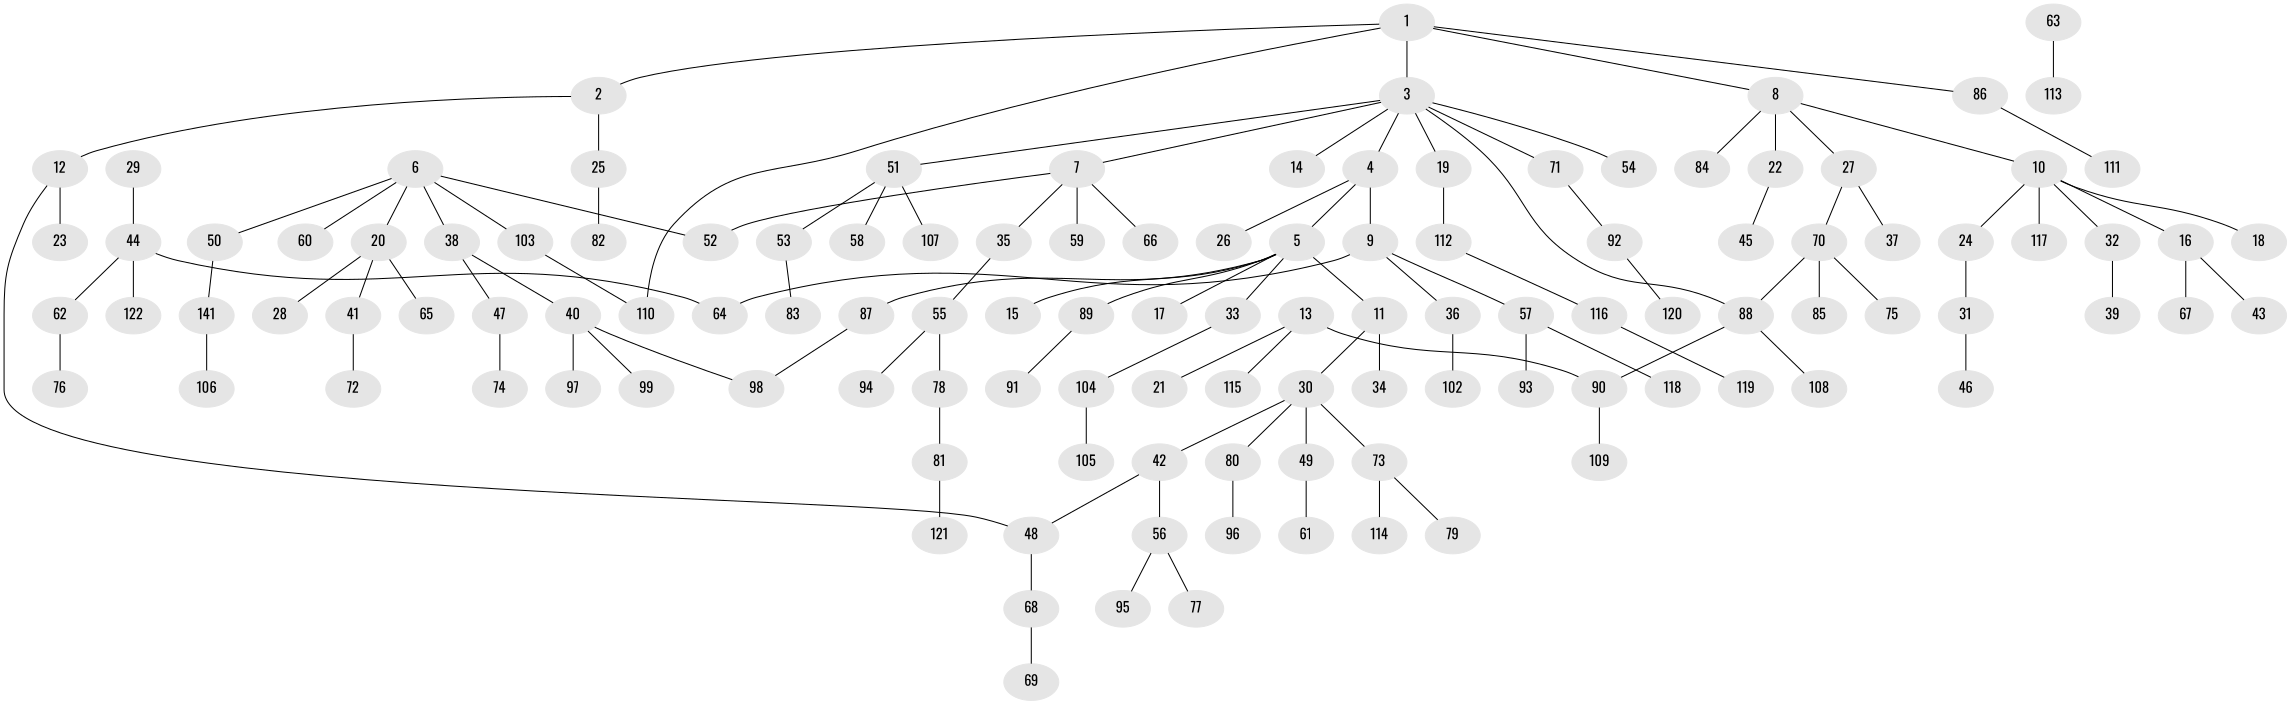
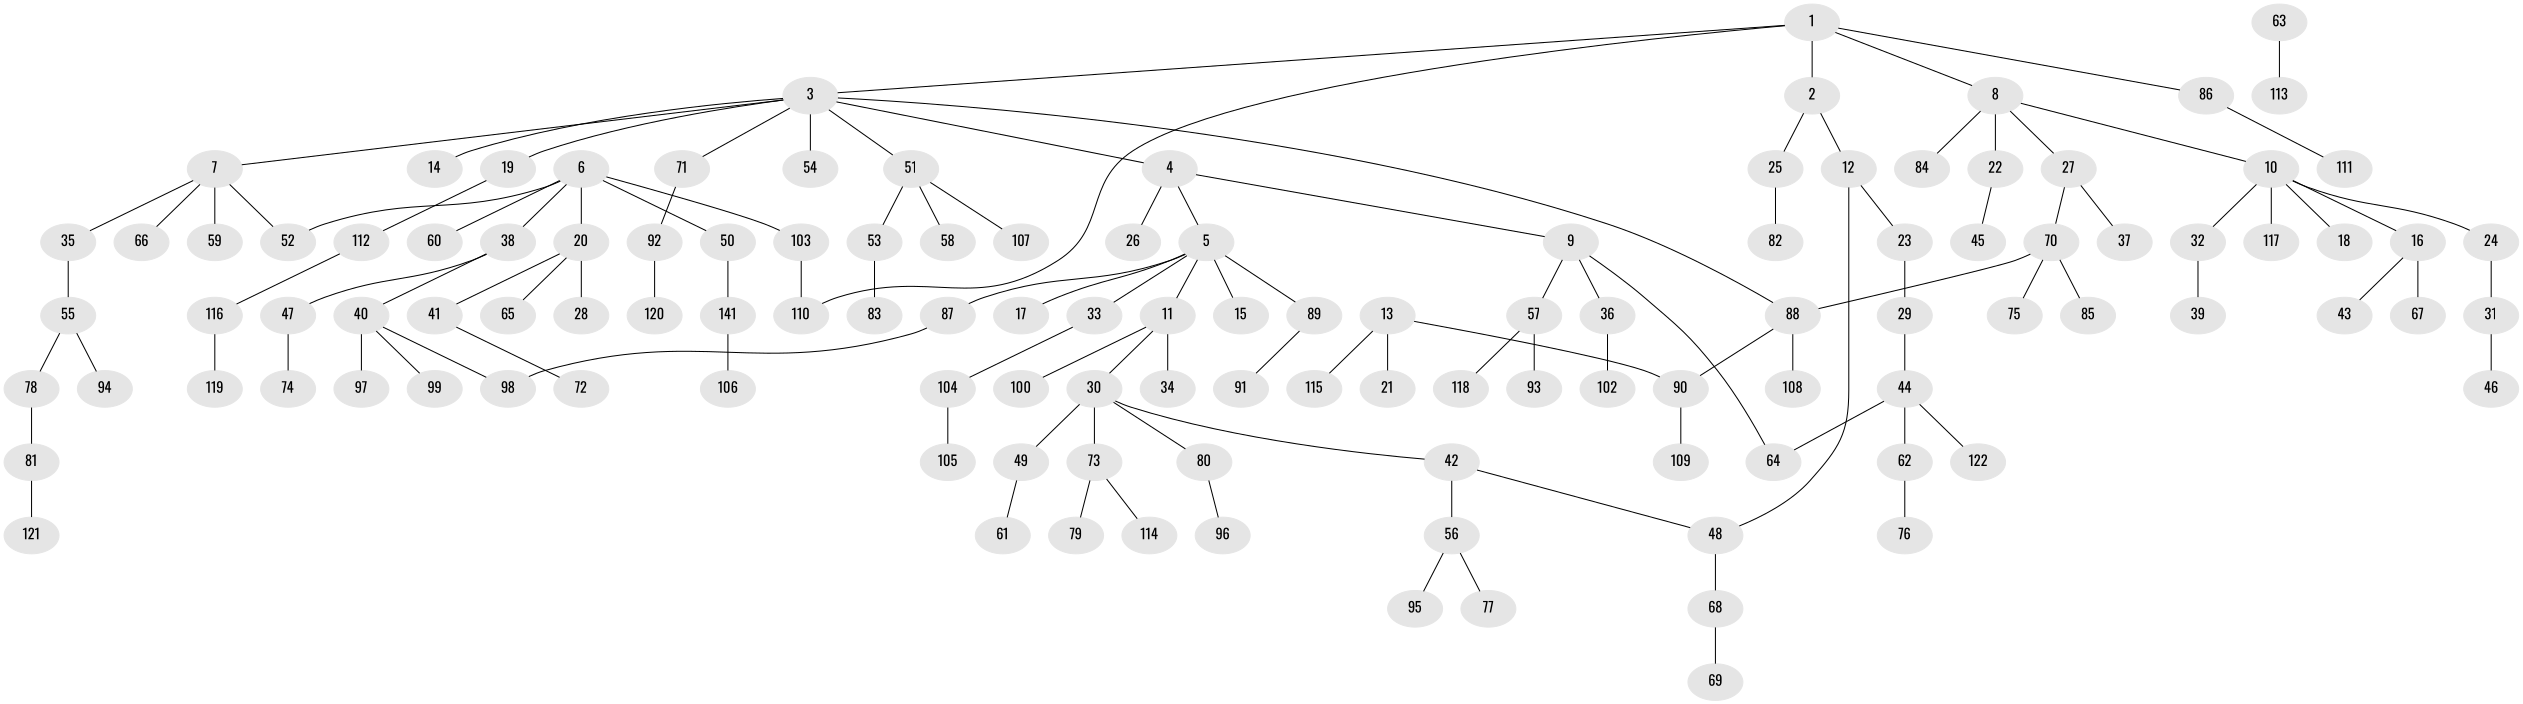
none -> (1905, 279)
none -> (1021, 389)
